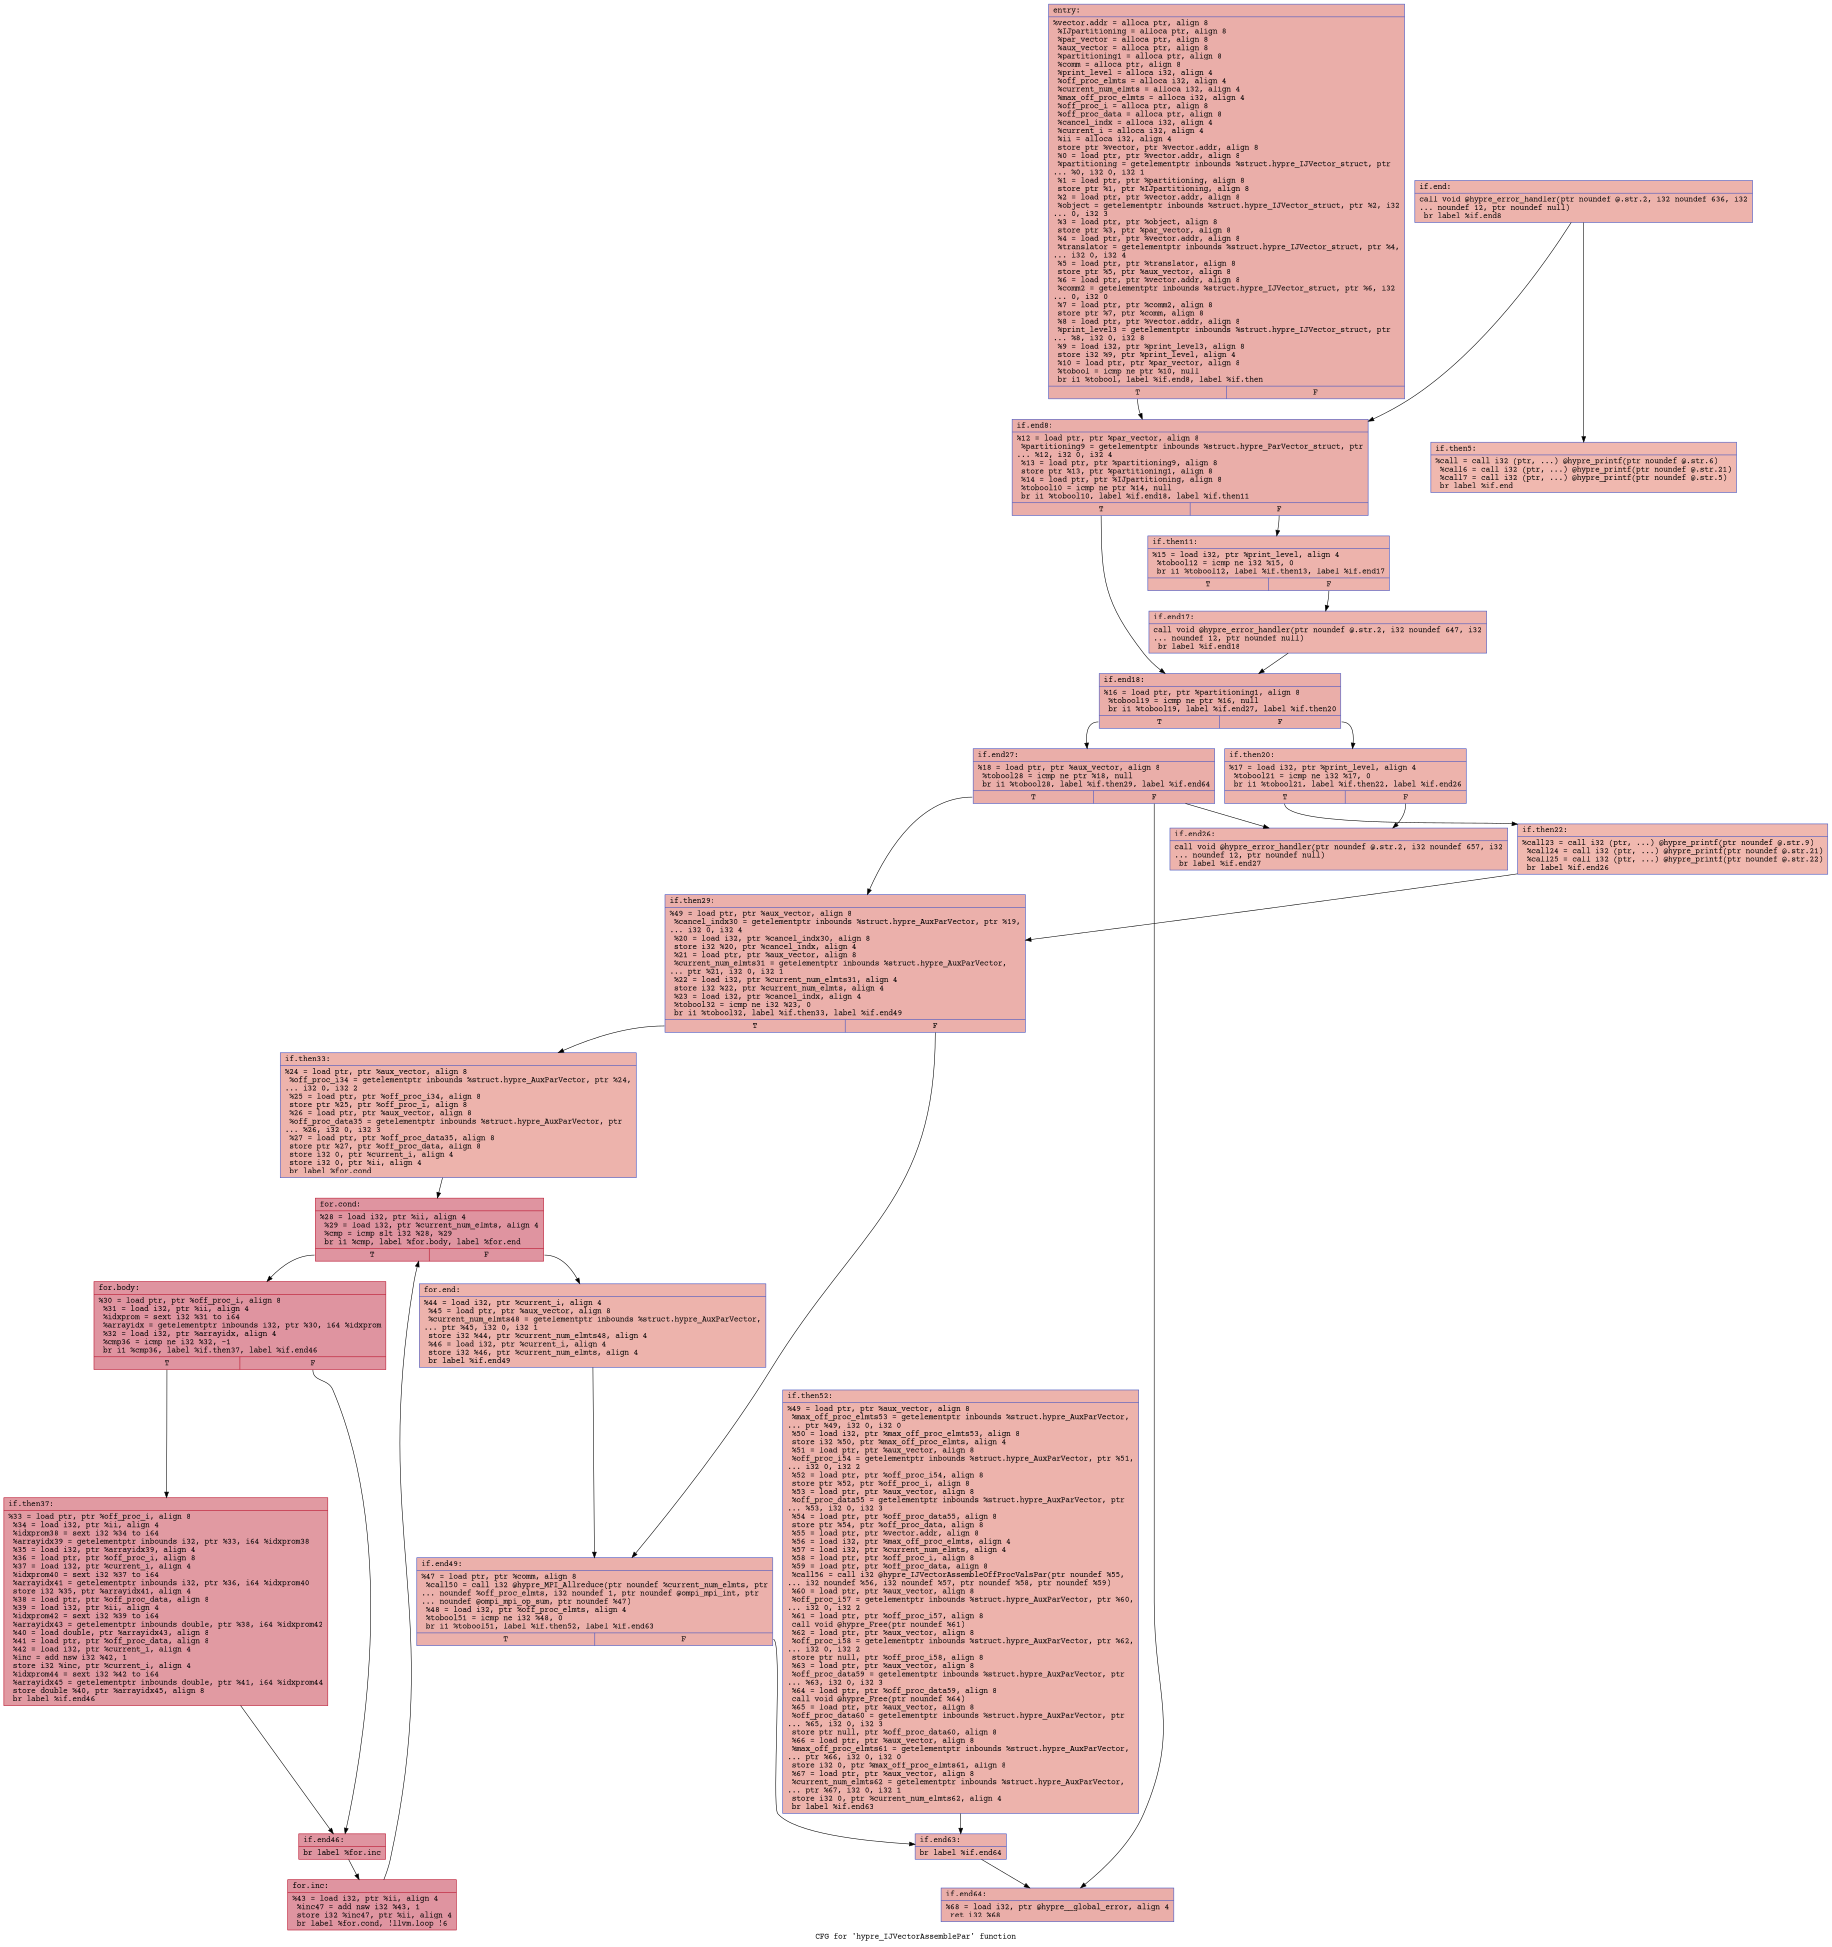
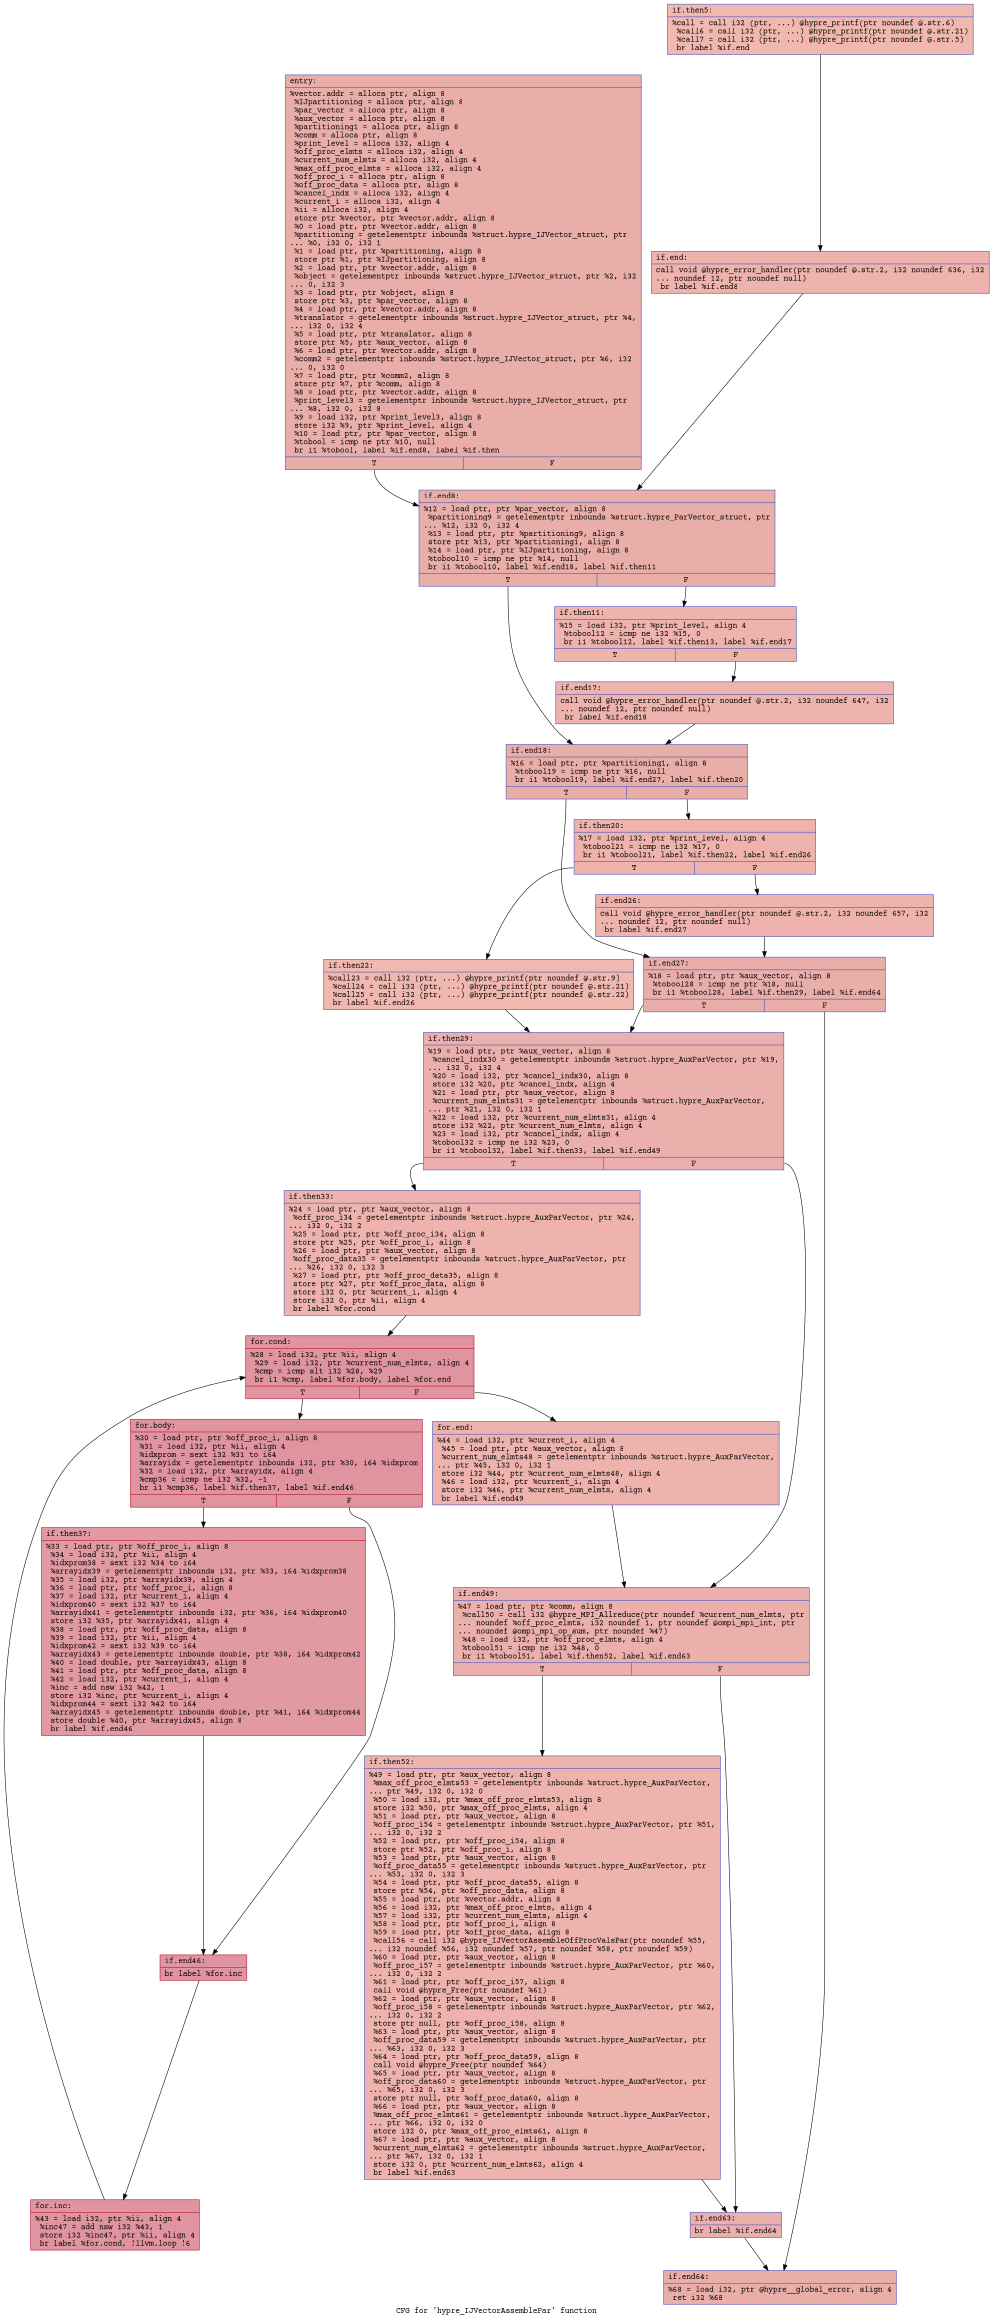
(1584, 330) -> (820, 150)
(1225, 815) -> (764, 944)
(761, 913) -> (519, 1051)
none -> (542, 1713)
